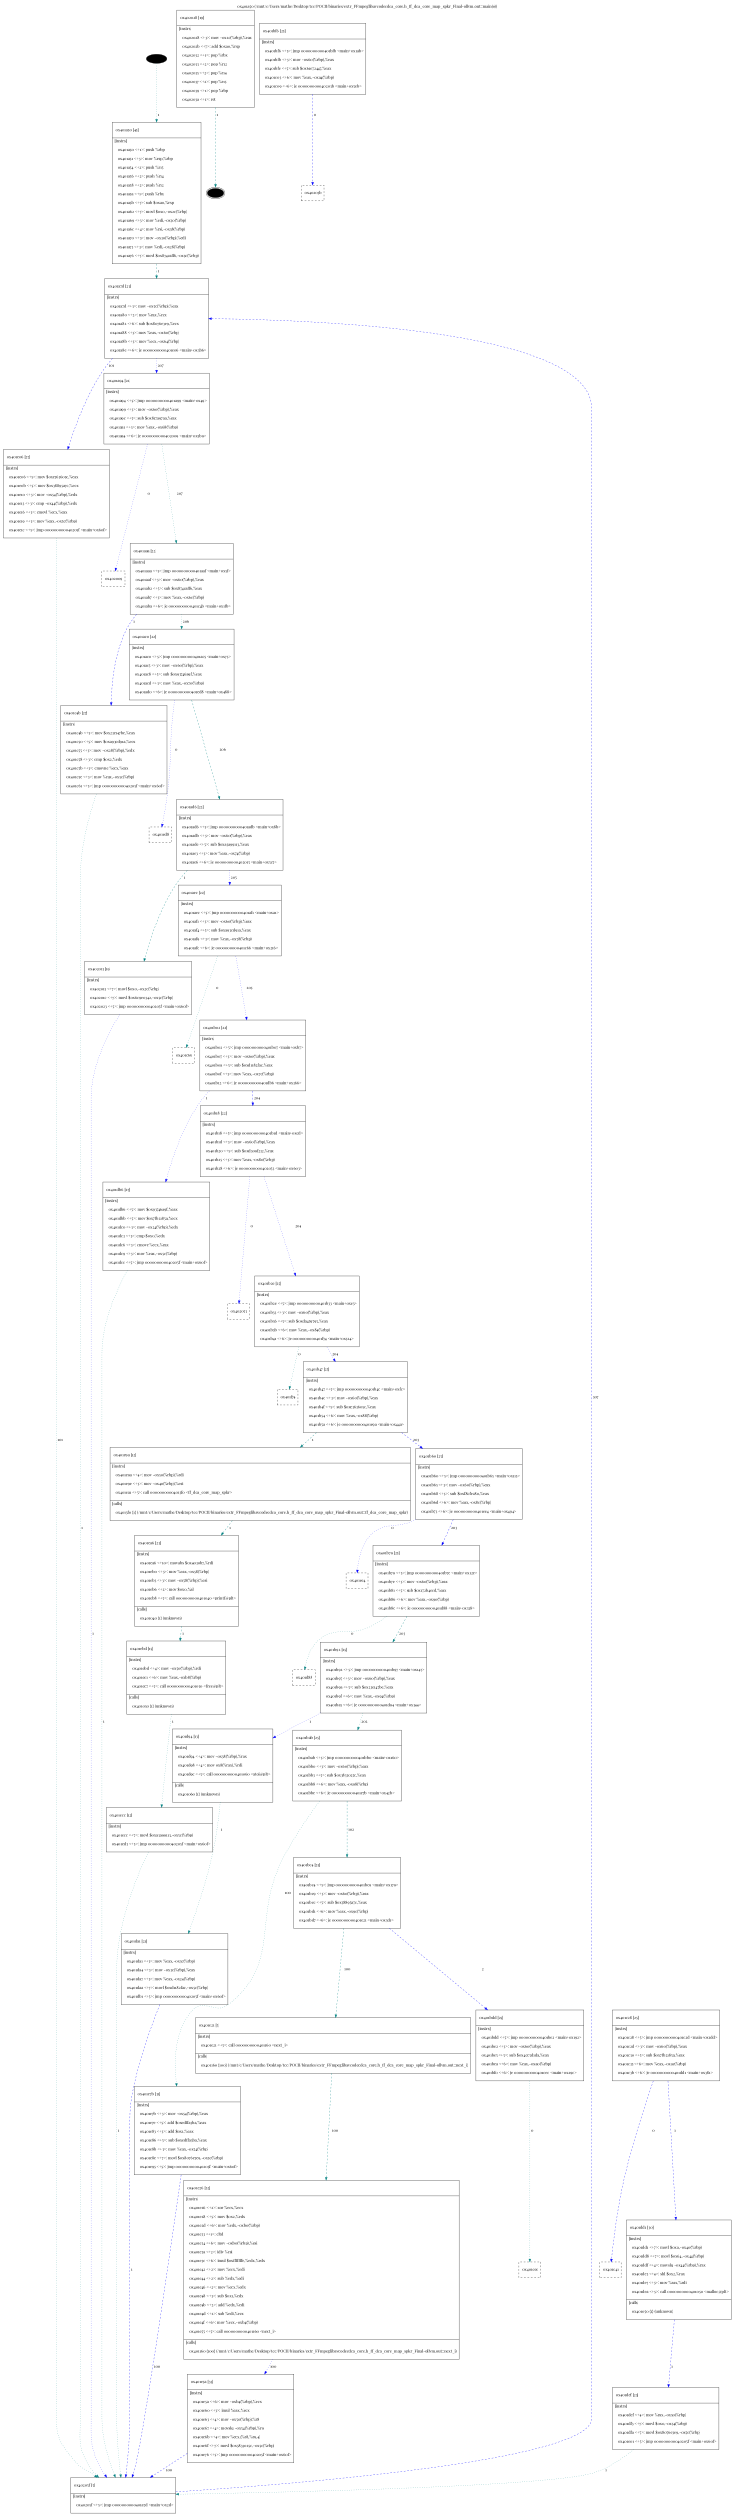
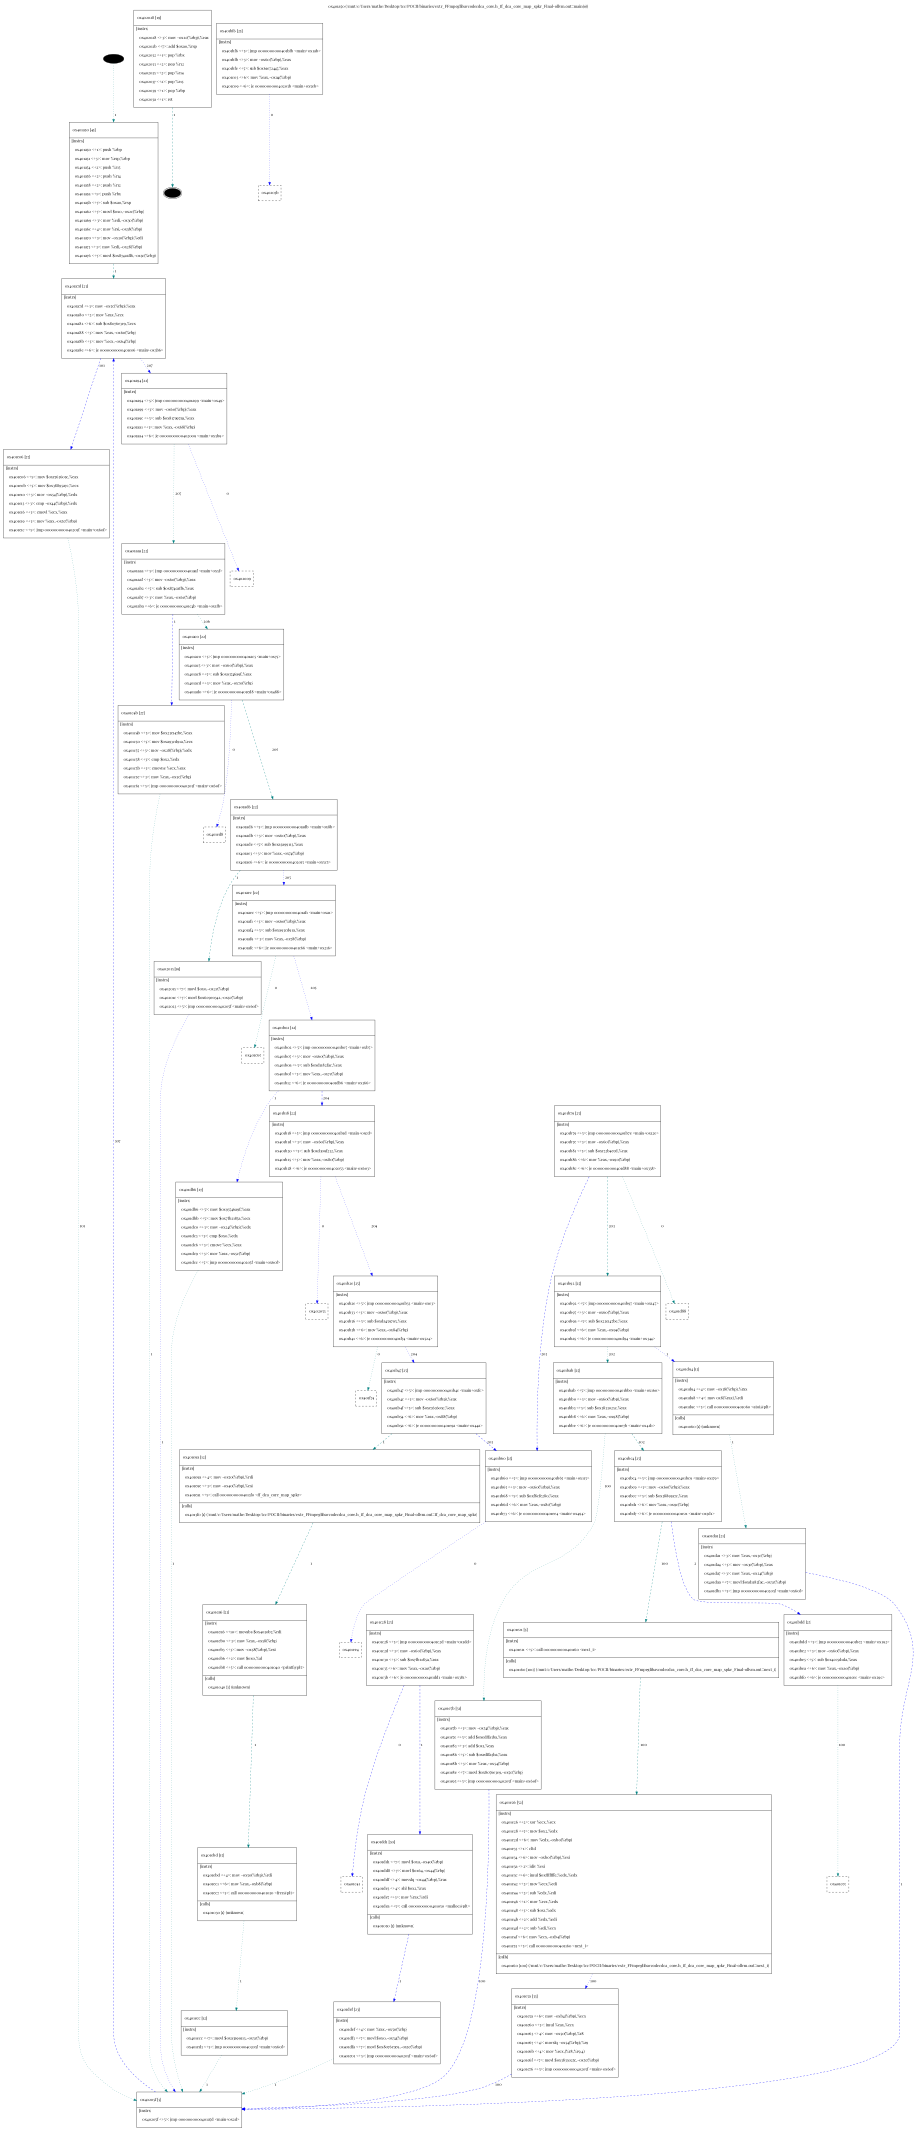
(313, 138) -> (270, 138)
(448, 1531) -> (546, 1309)
(532, 2131) -> (842, 1745)
